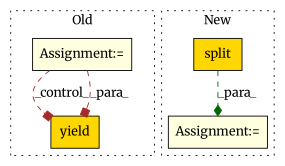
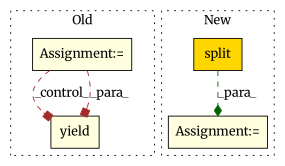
(75, 132) -> (75, 132)
